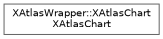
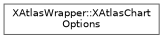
(82, 19) -> (82, 19)
